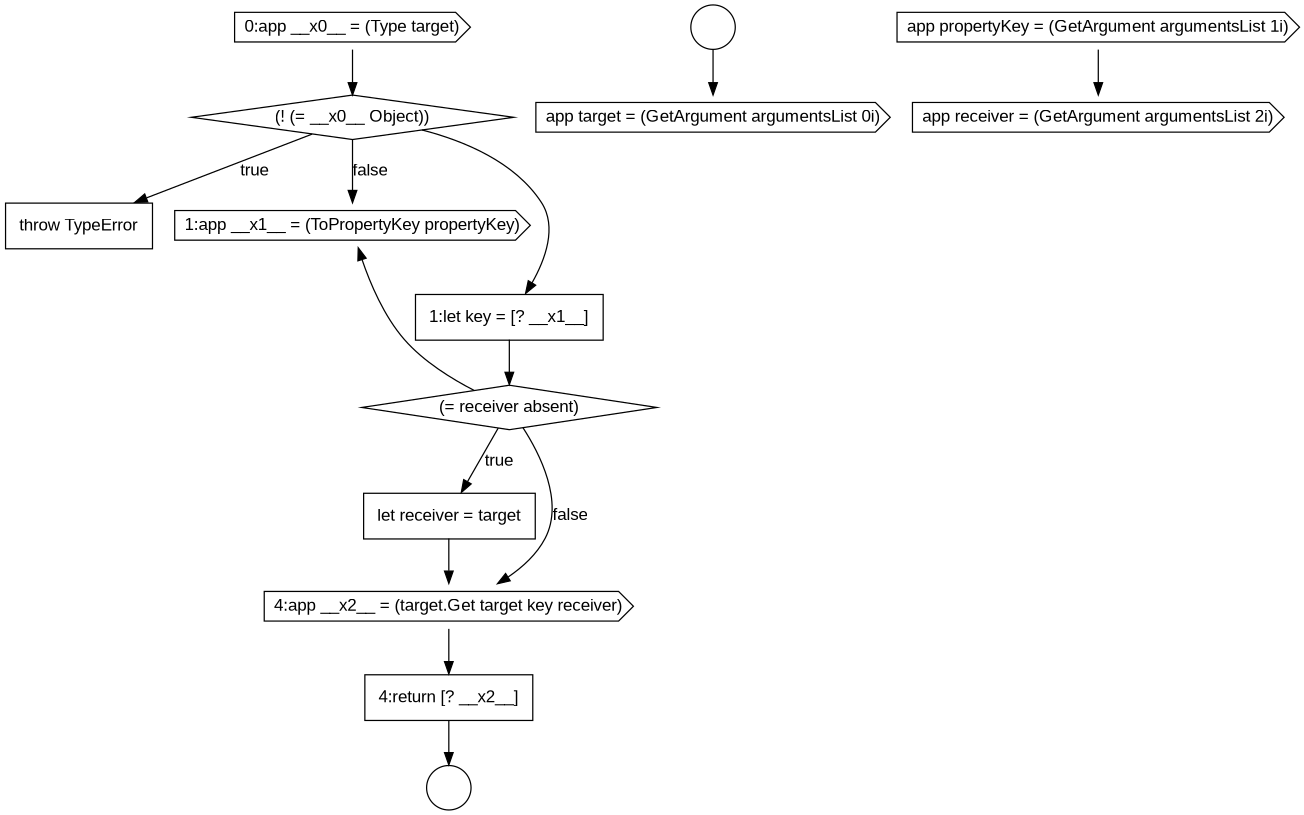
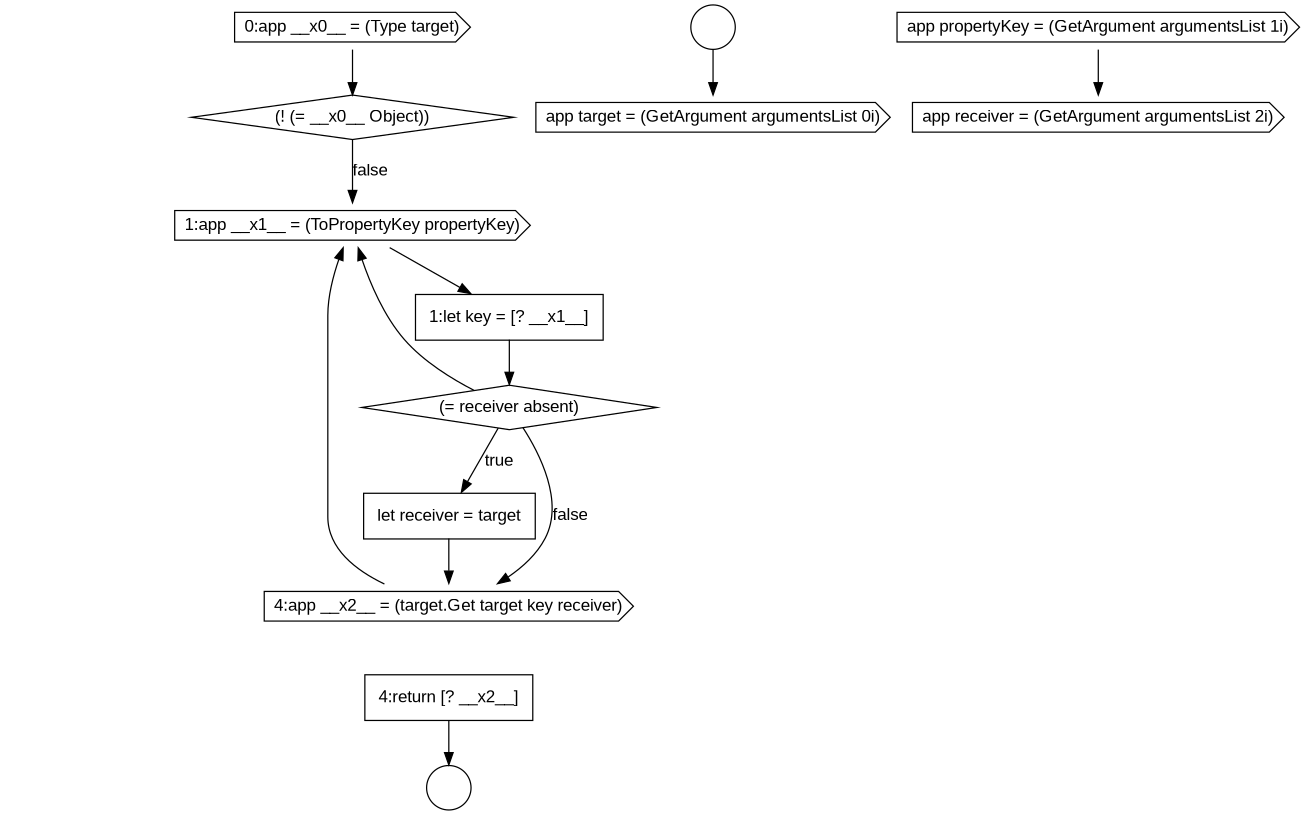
(523, 181) -> (425, 268)
(78, 225) -> none
(449, 645) -> (328, 434)
